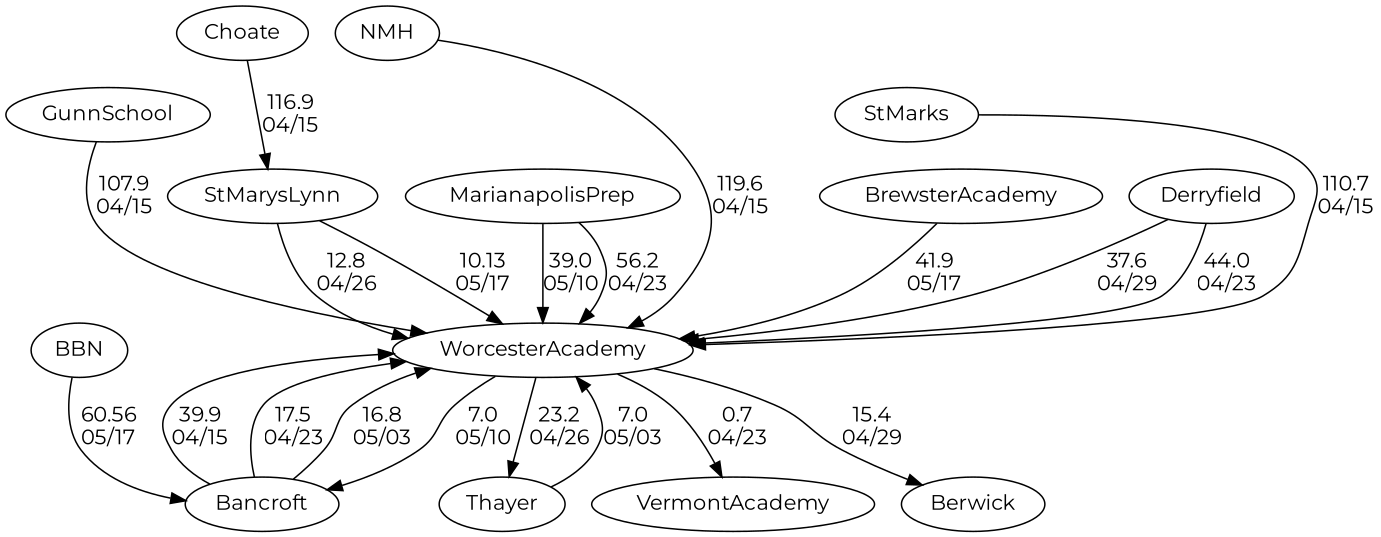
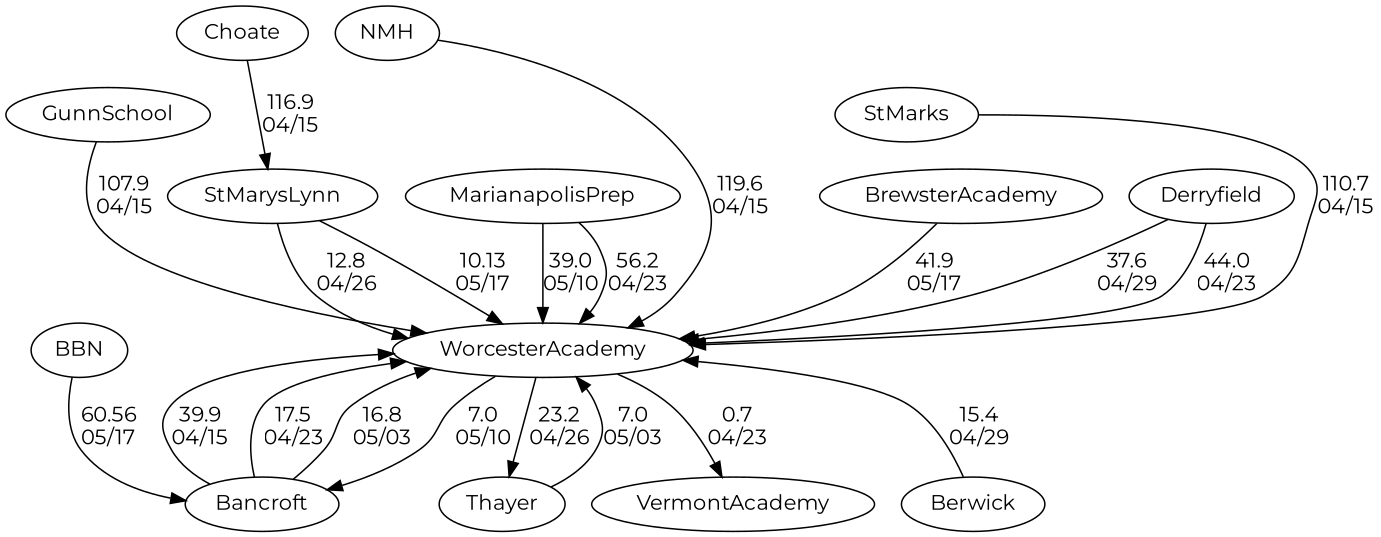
(787, 411) -> (850, 384)
